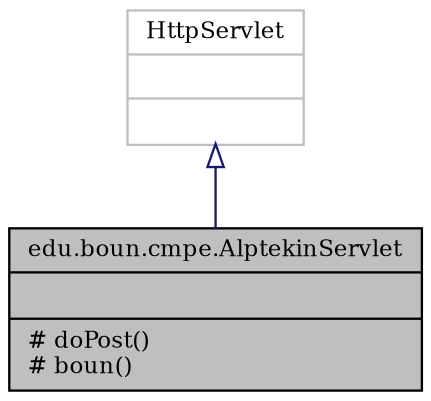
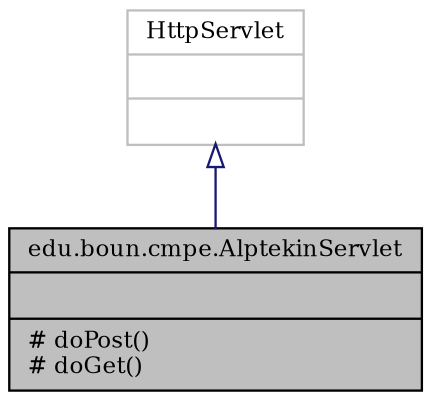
(81, 366) -> (86, 366)
